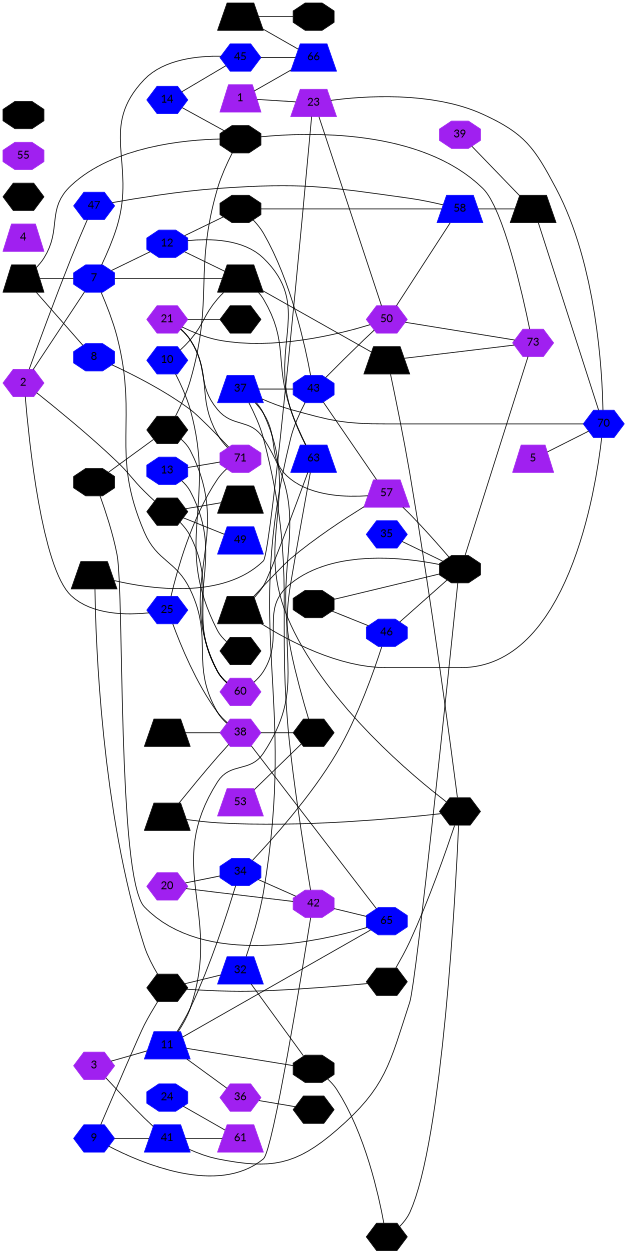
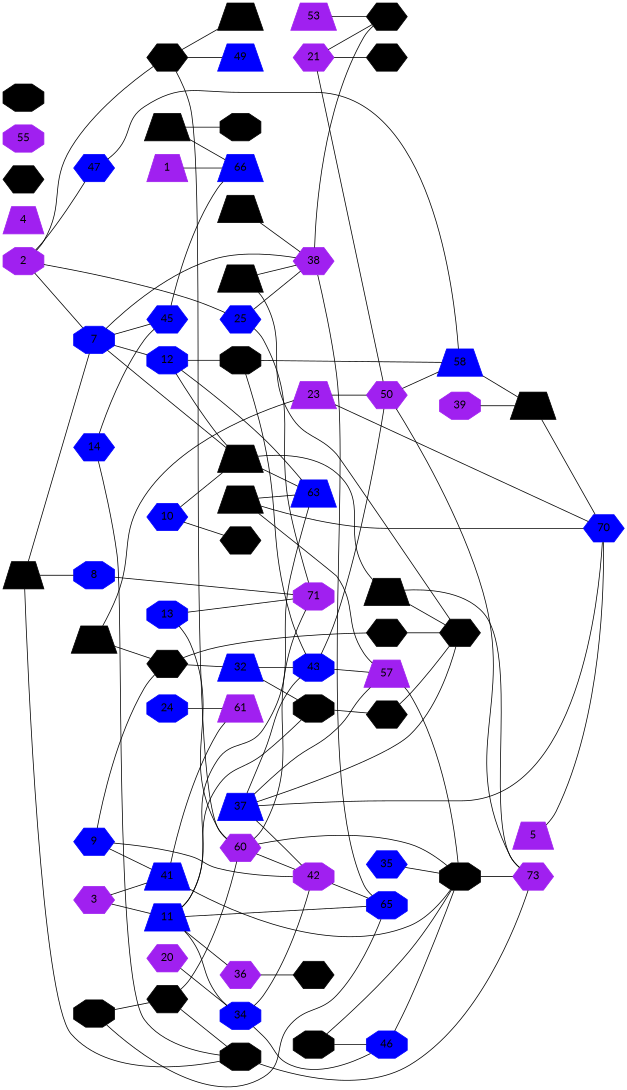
(276, 101) -> none
(23, 383) -> (23, 261)
(206, 401) -> (282, 726)
(240, 895) -> (276, 862)
